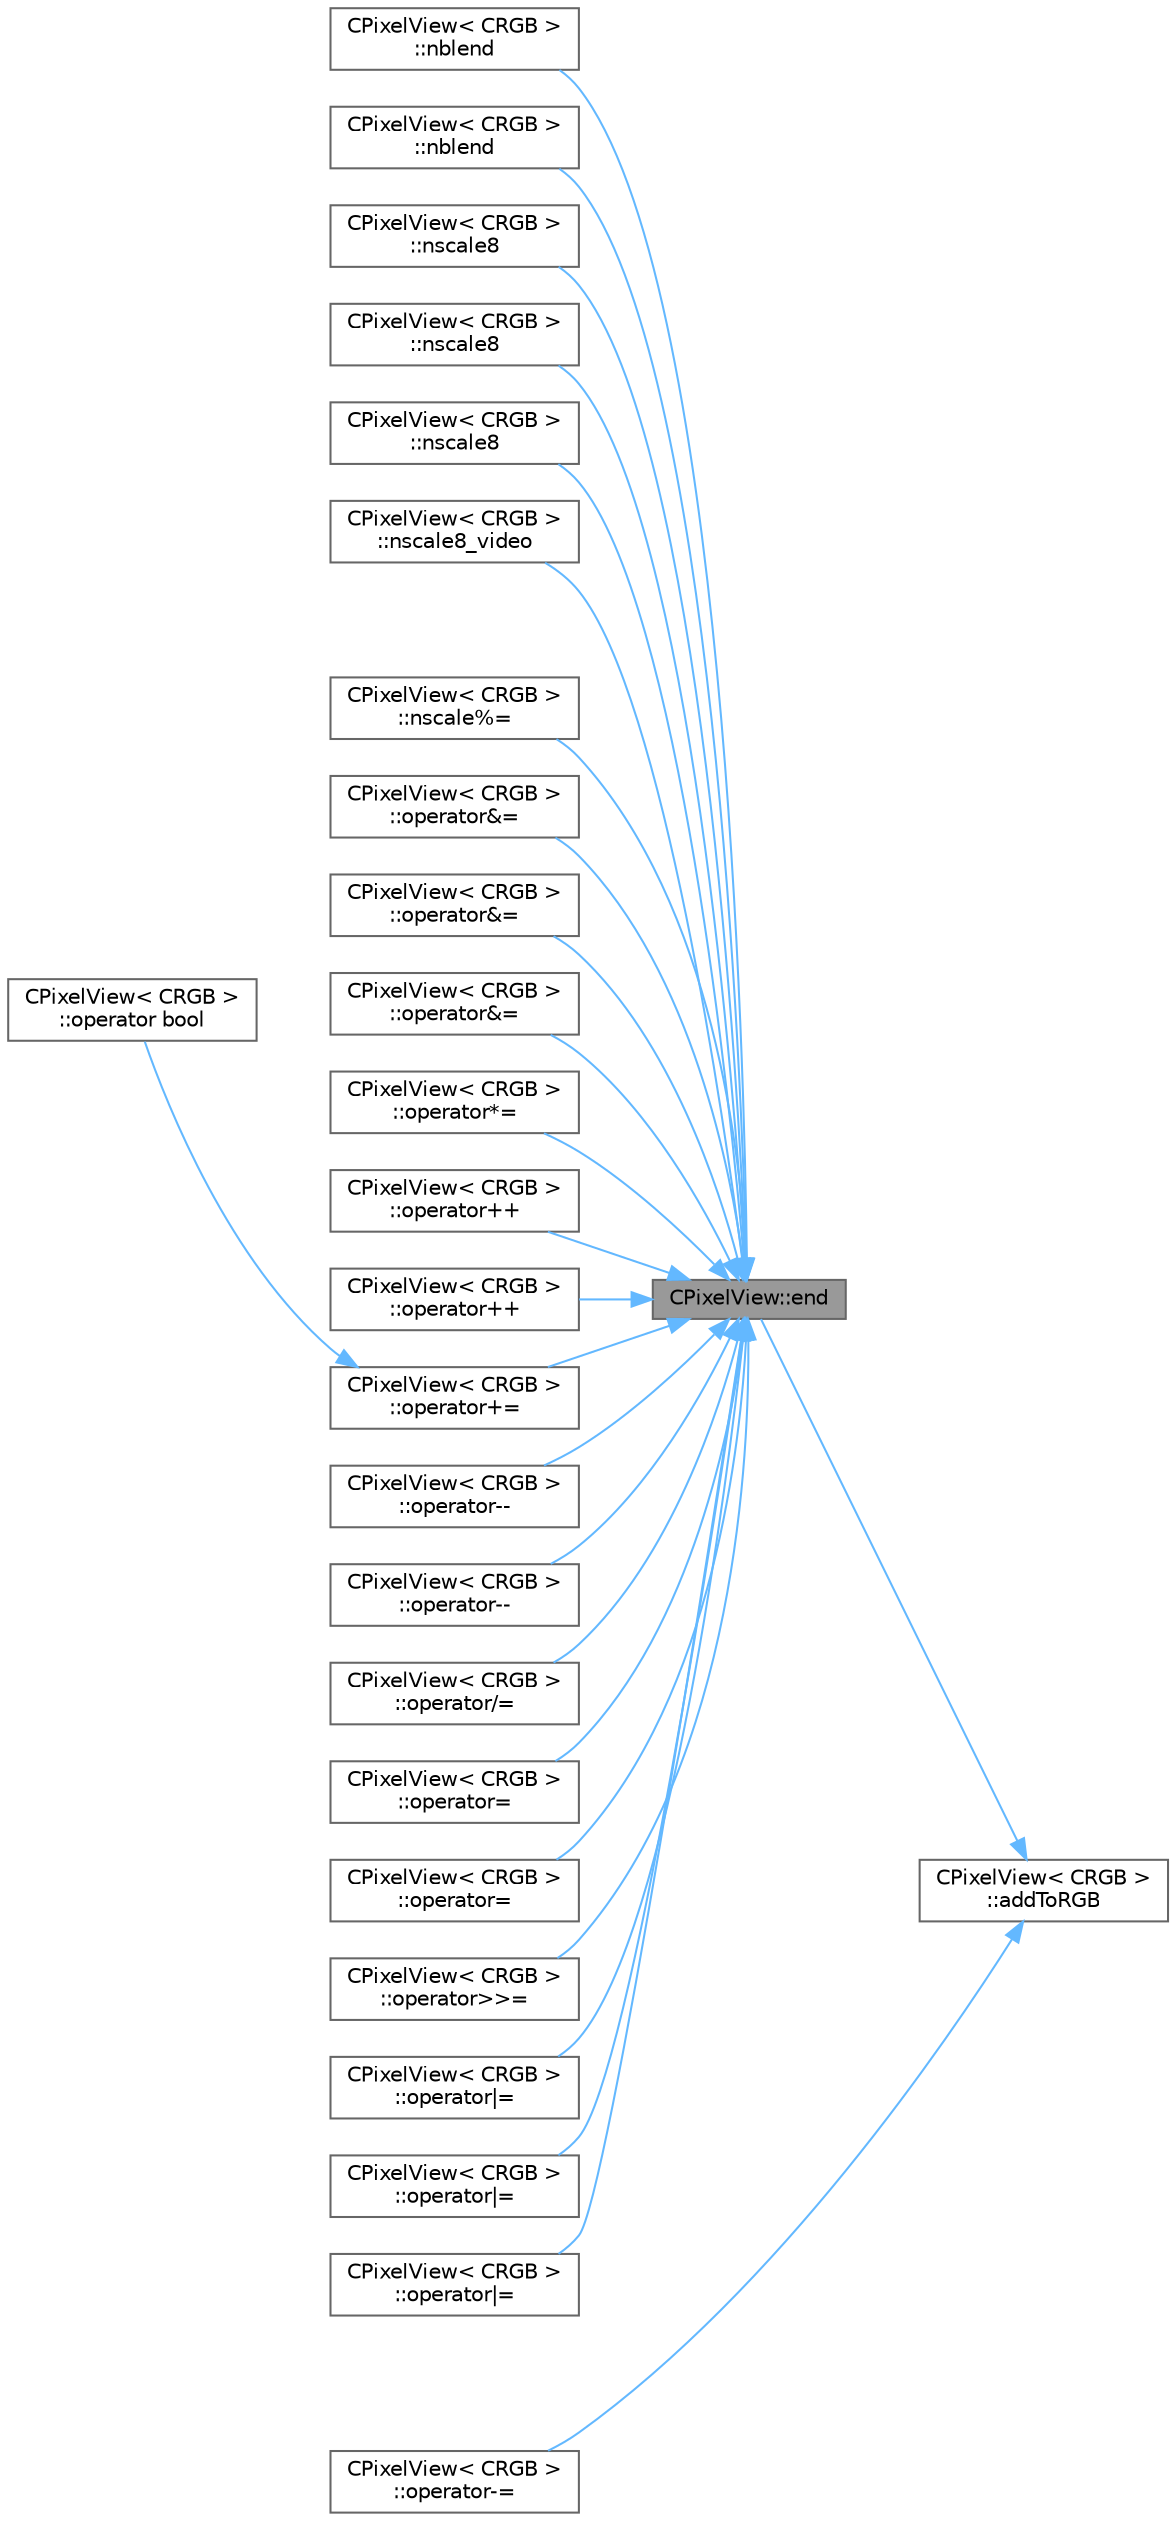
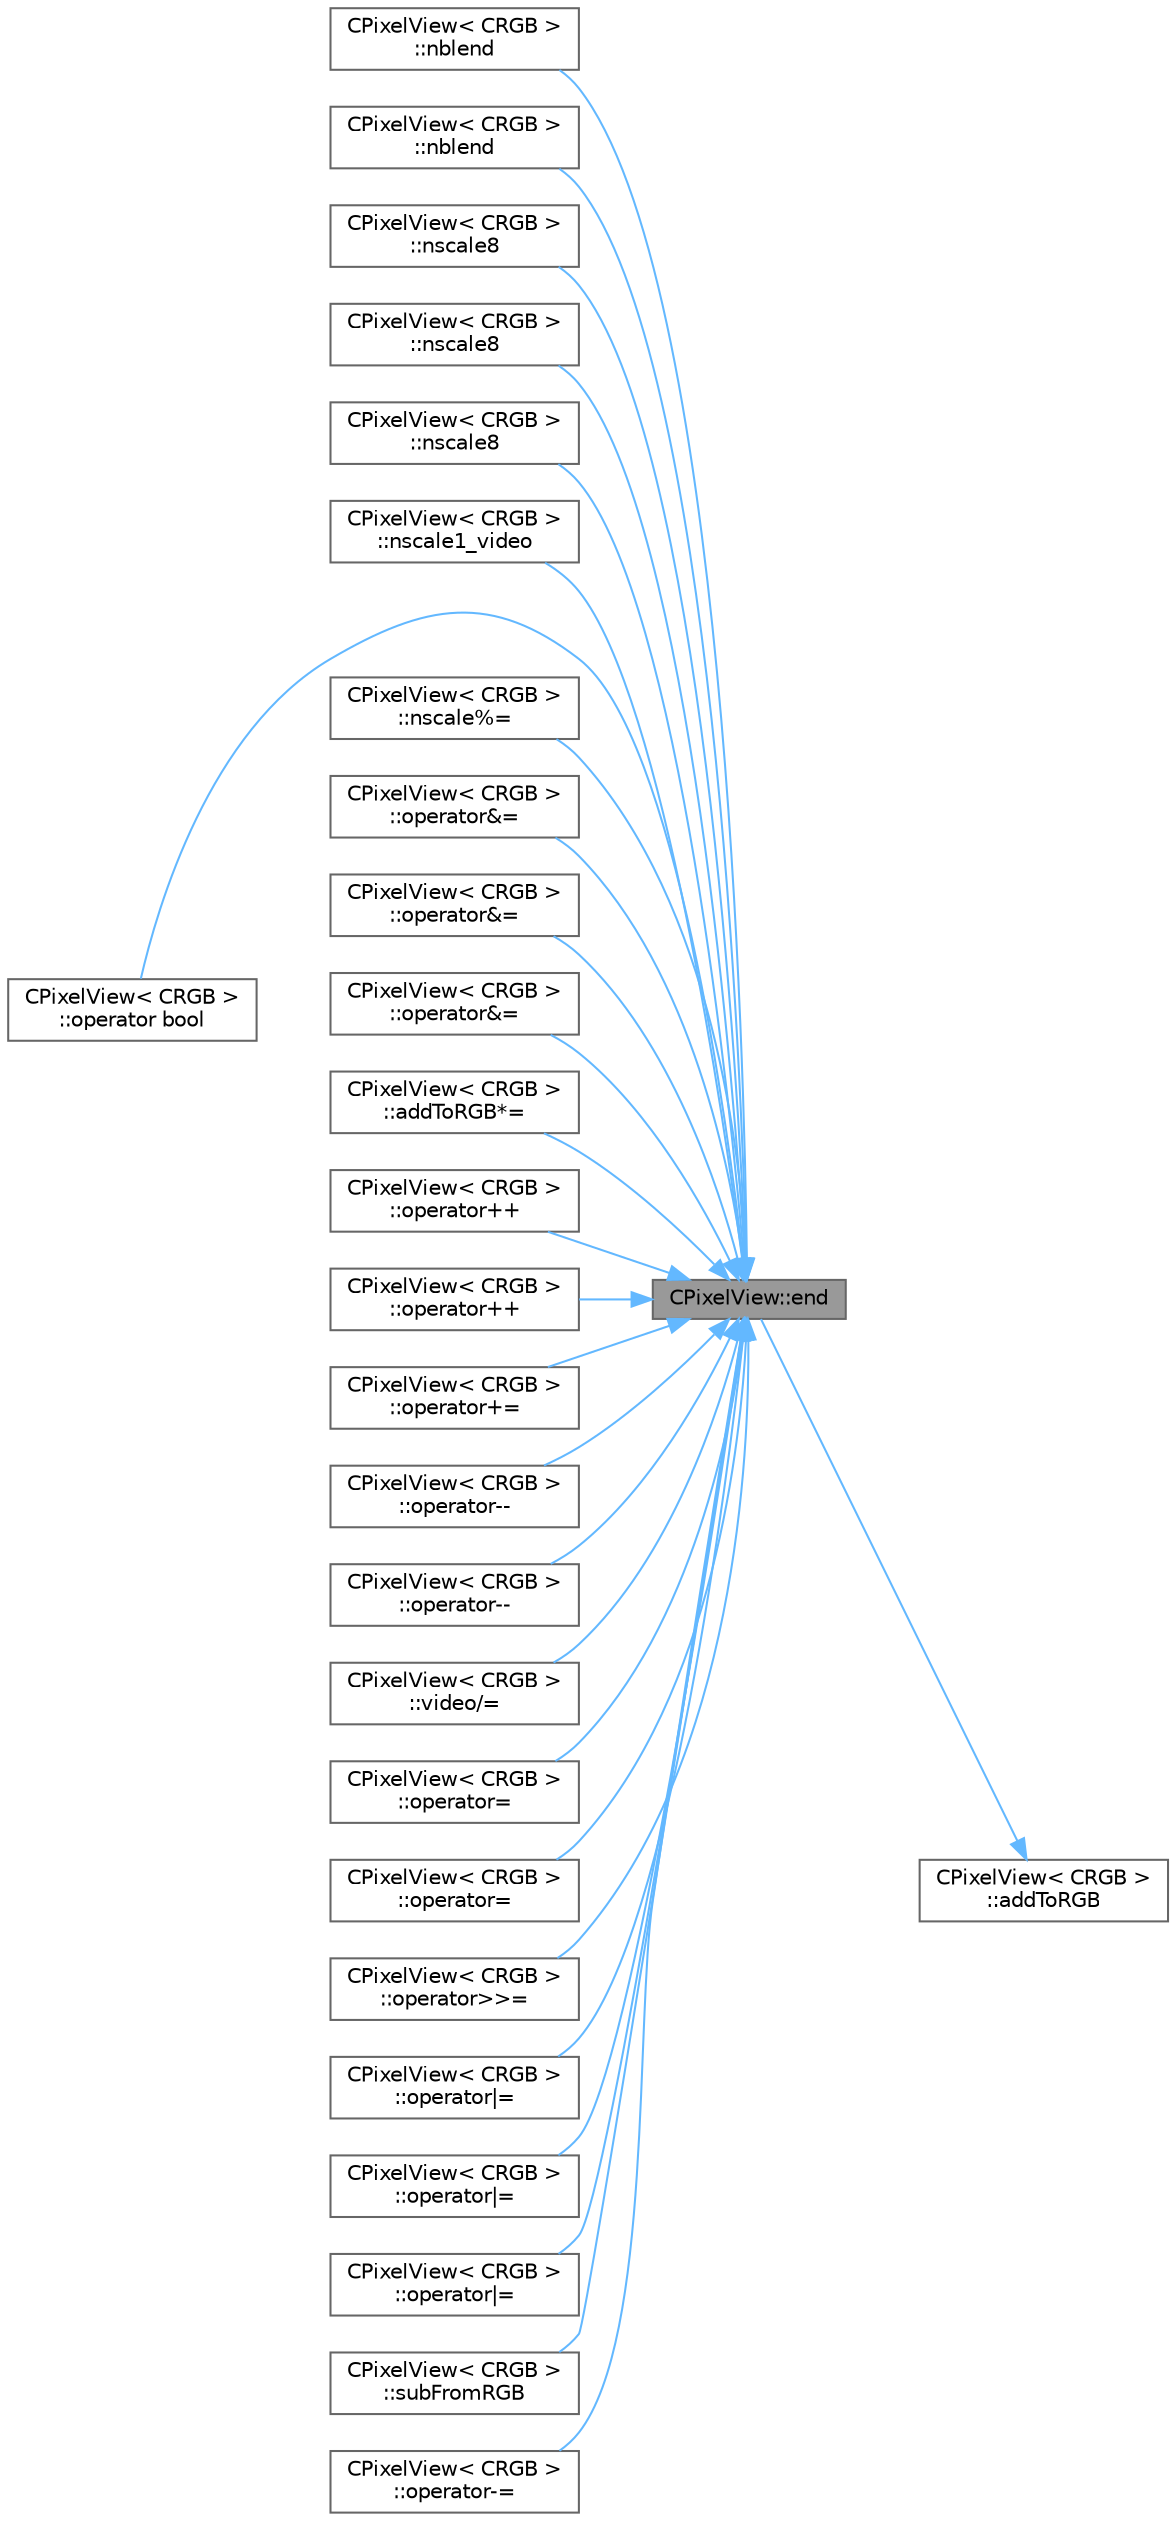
(455, 532) -> (455, 532)
(455, 1102) -> (455, 1102)
(223, 1212) -> (571, 653)
(455, 1694) -> (455, 1694)
(805, 2218) -> (643, 2043)
none -> (455, 2383)
